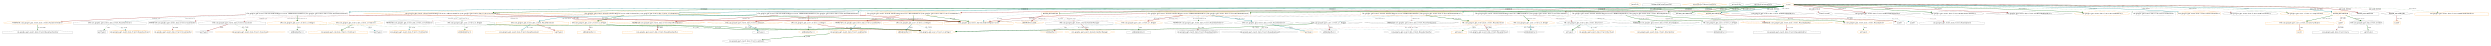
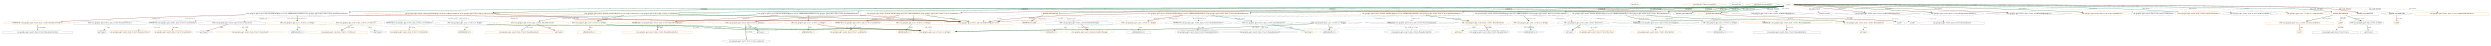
(1661, 4) -> none
(119, 27) -> (152, 27)
(796, 37) -> (746, 32)
